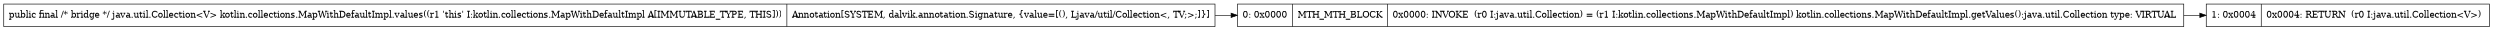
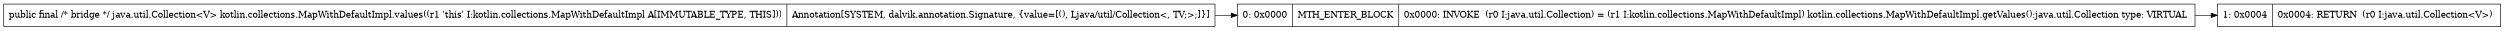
(1340, 15) -> (1346, 15)
